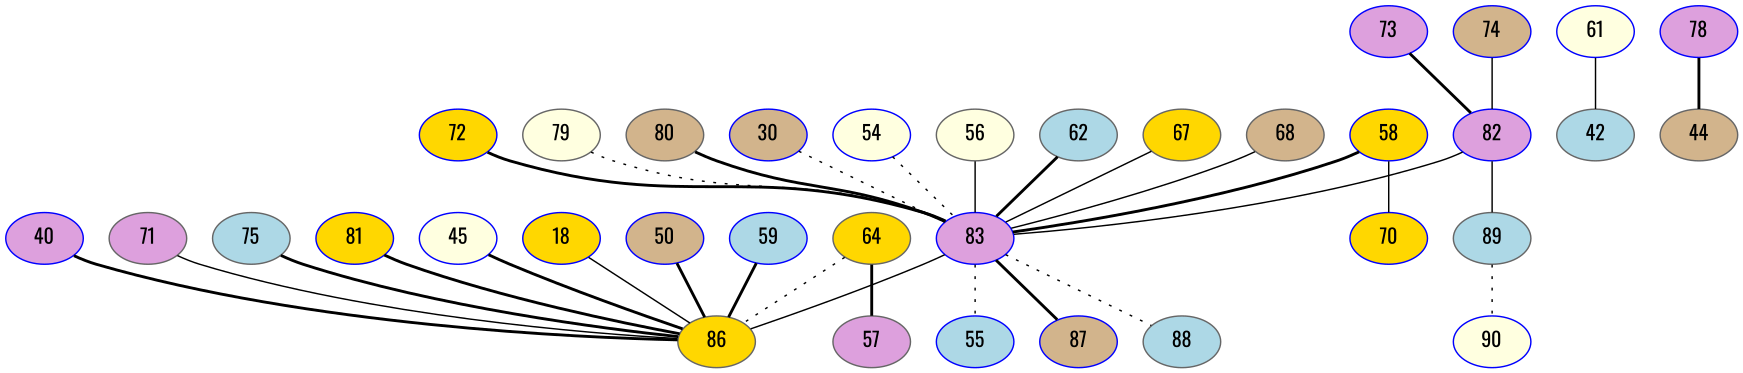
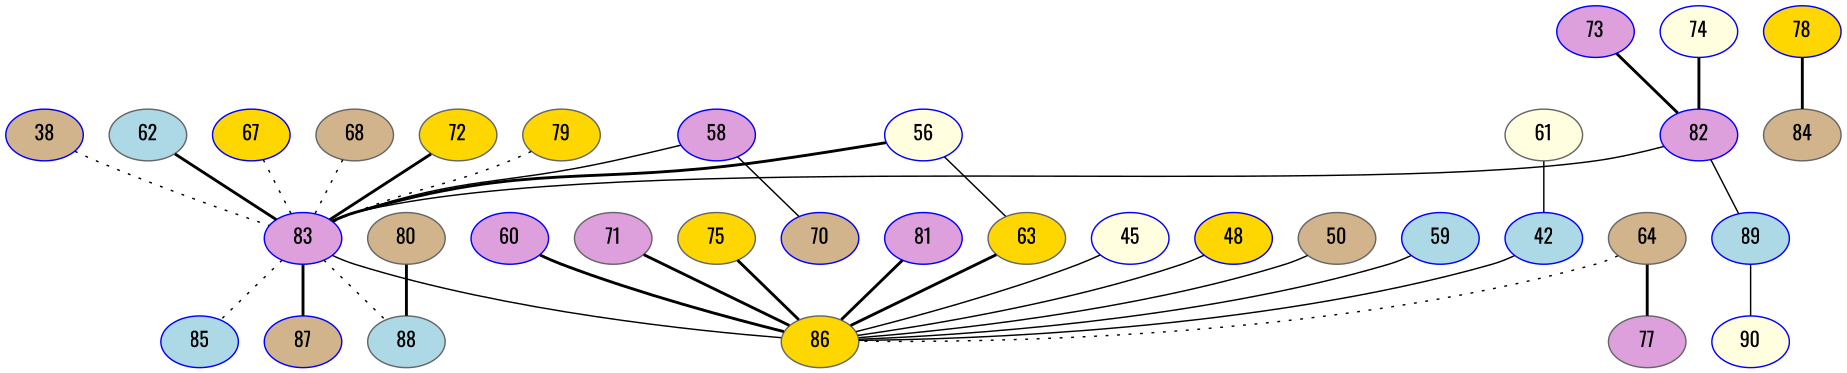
(1492, 32) -> (1699, 32)
(1596, 32) -> (1544, 135)
(1699, 32) -> (1802, 32)
(1492, 83) -> (1699, 83)
(458, 135) -> (458, 135)
(562, 135) -> (562, 135)
(768, 135) -> (45, 135)
(872, 135) -> none
(975, 135) -> (923, 135)
(1182, 135) -> (251, 135)
(1389, 135) -> (717, 135)
(1596, 135) -> (1544, 238)
(1699, 135) -> (1802, 135)
(775, 178) -> (406, 290)
(975, 187) -> (594, 175)
(1079, 187) -> (277, 187)
(1135, 194) -> (329, 187)
(1188, 201) -> (585, 167)
(45, 238) -> (510, 238)
(251, 238) -> (717, 238)
(355, 238) -> (923, 238)
(562, 238) -> (1234, 238)
(665, 238) -> (1337, 238)
(872, 238) -> (1647, 238)
none -> (1027, 238)
(1389, 238) -> (820, 238)
(1492, 238) -> (1751, 238)
(691, 290) -> (1086, 310)
(742, 290) -> (1138, 315)
(1492, 290) -> (1751, 290)
(585, 294) -> (979, 298)
(425, 312) -> (717, 290)
none -> (1190, 320)
(872, 342) -> (1647, 342)
(975, 342) -> (200, 342)
